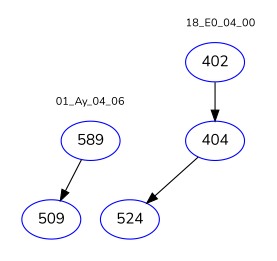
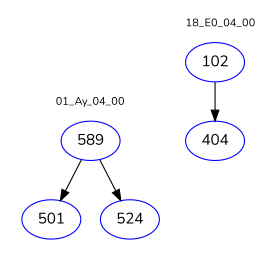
(215, 62) -> (215, 62)
(91, 102) -> (91, 102)
(177, 176) -> (108, 175)
(51, 219) -> (51, 219)
